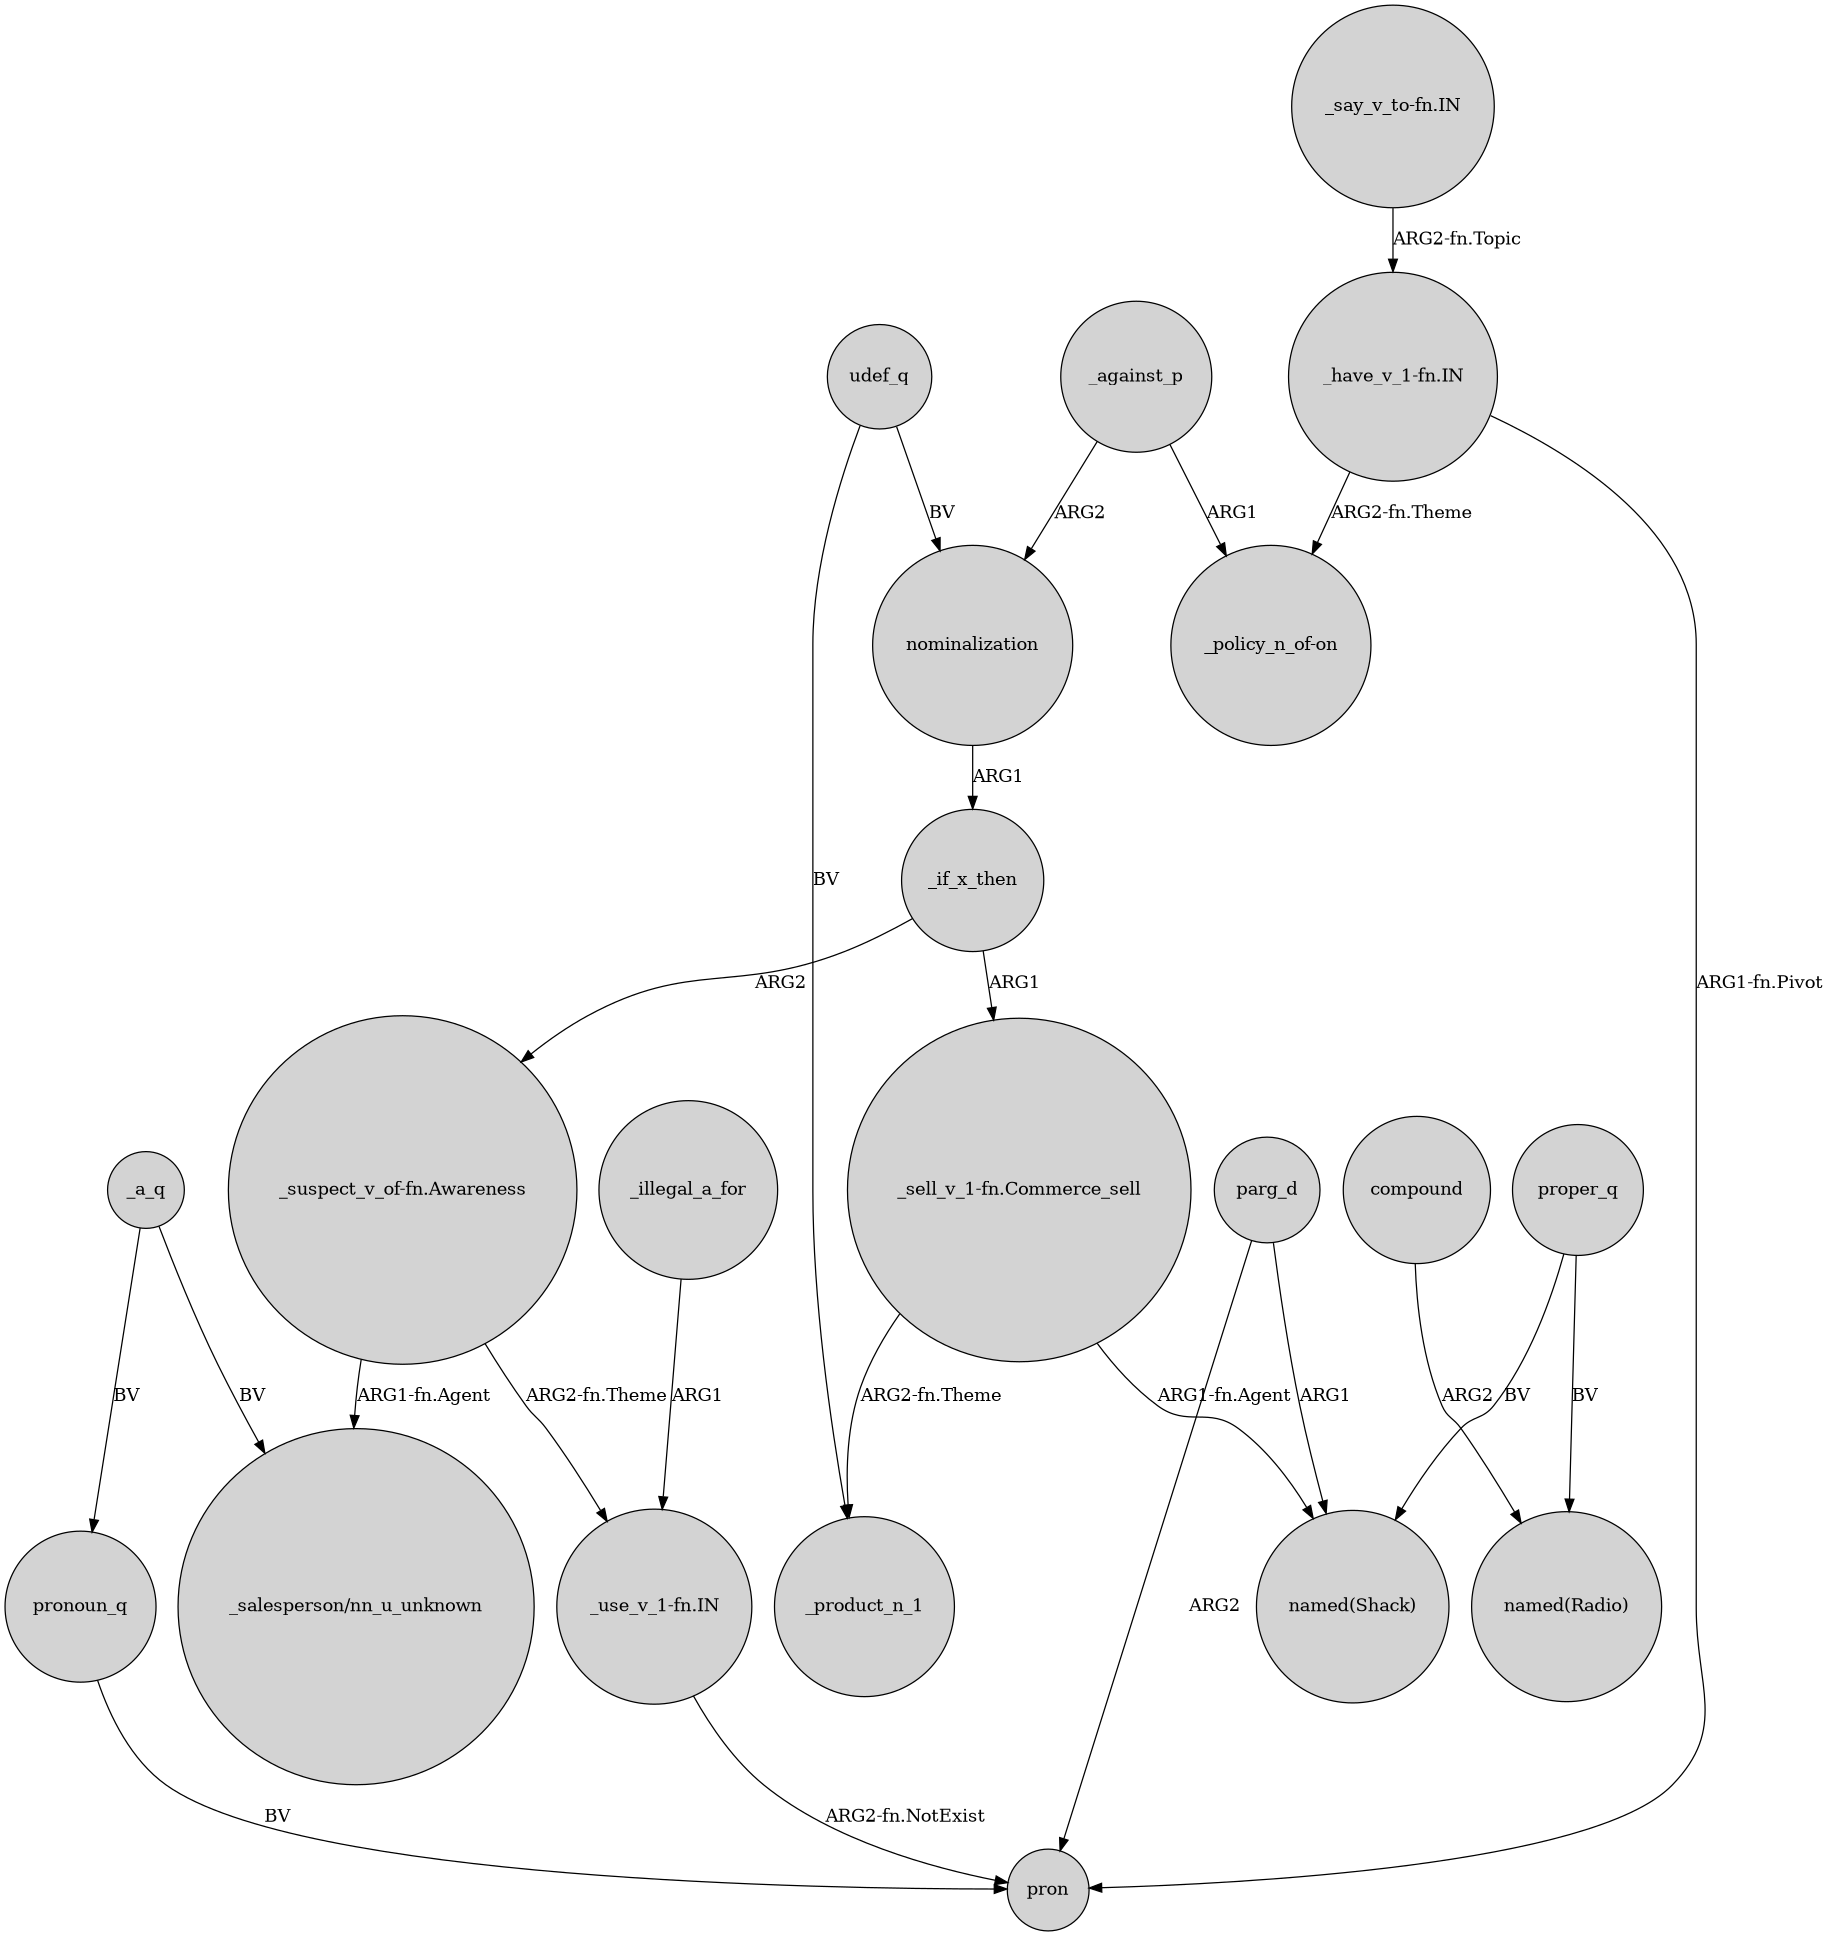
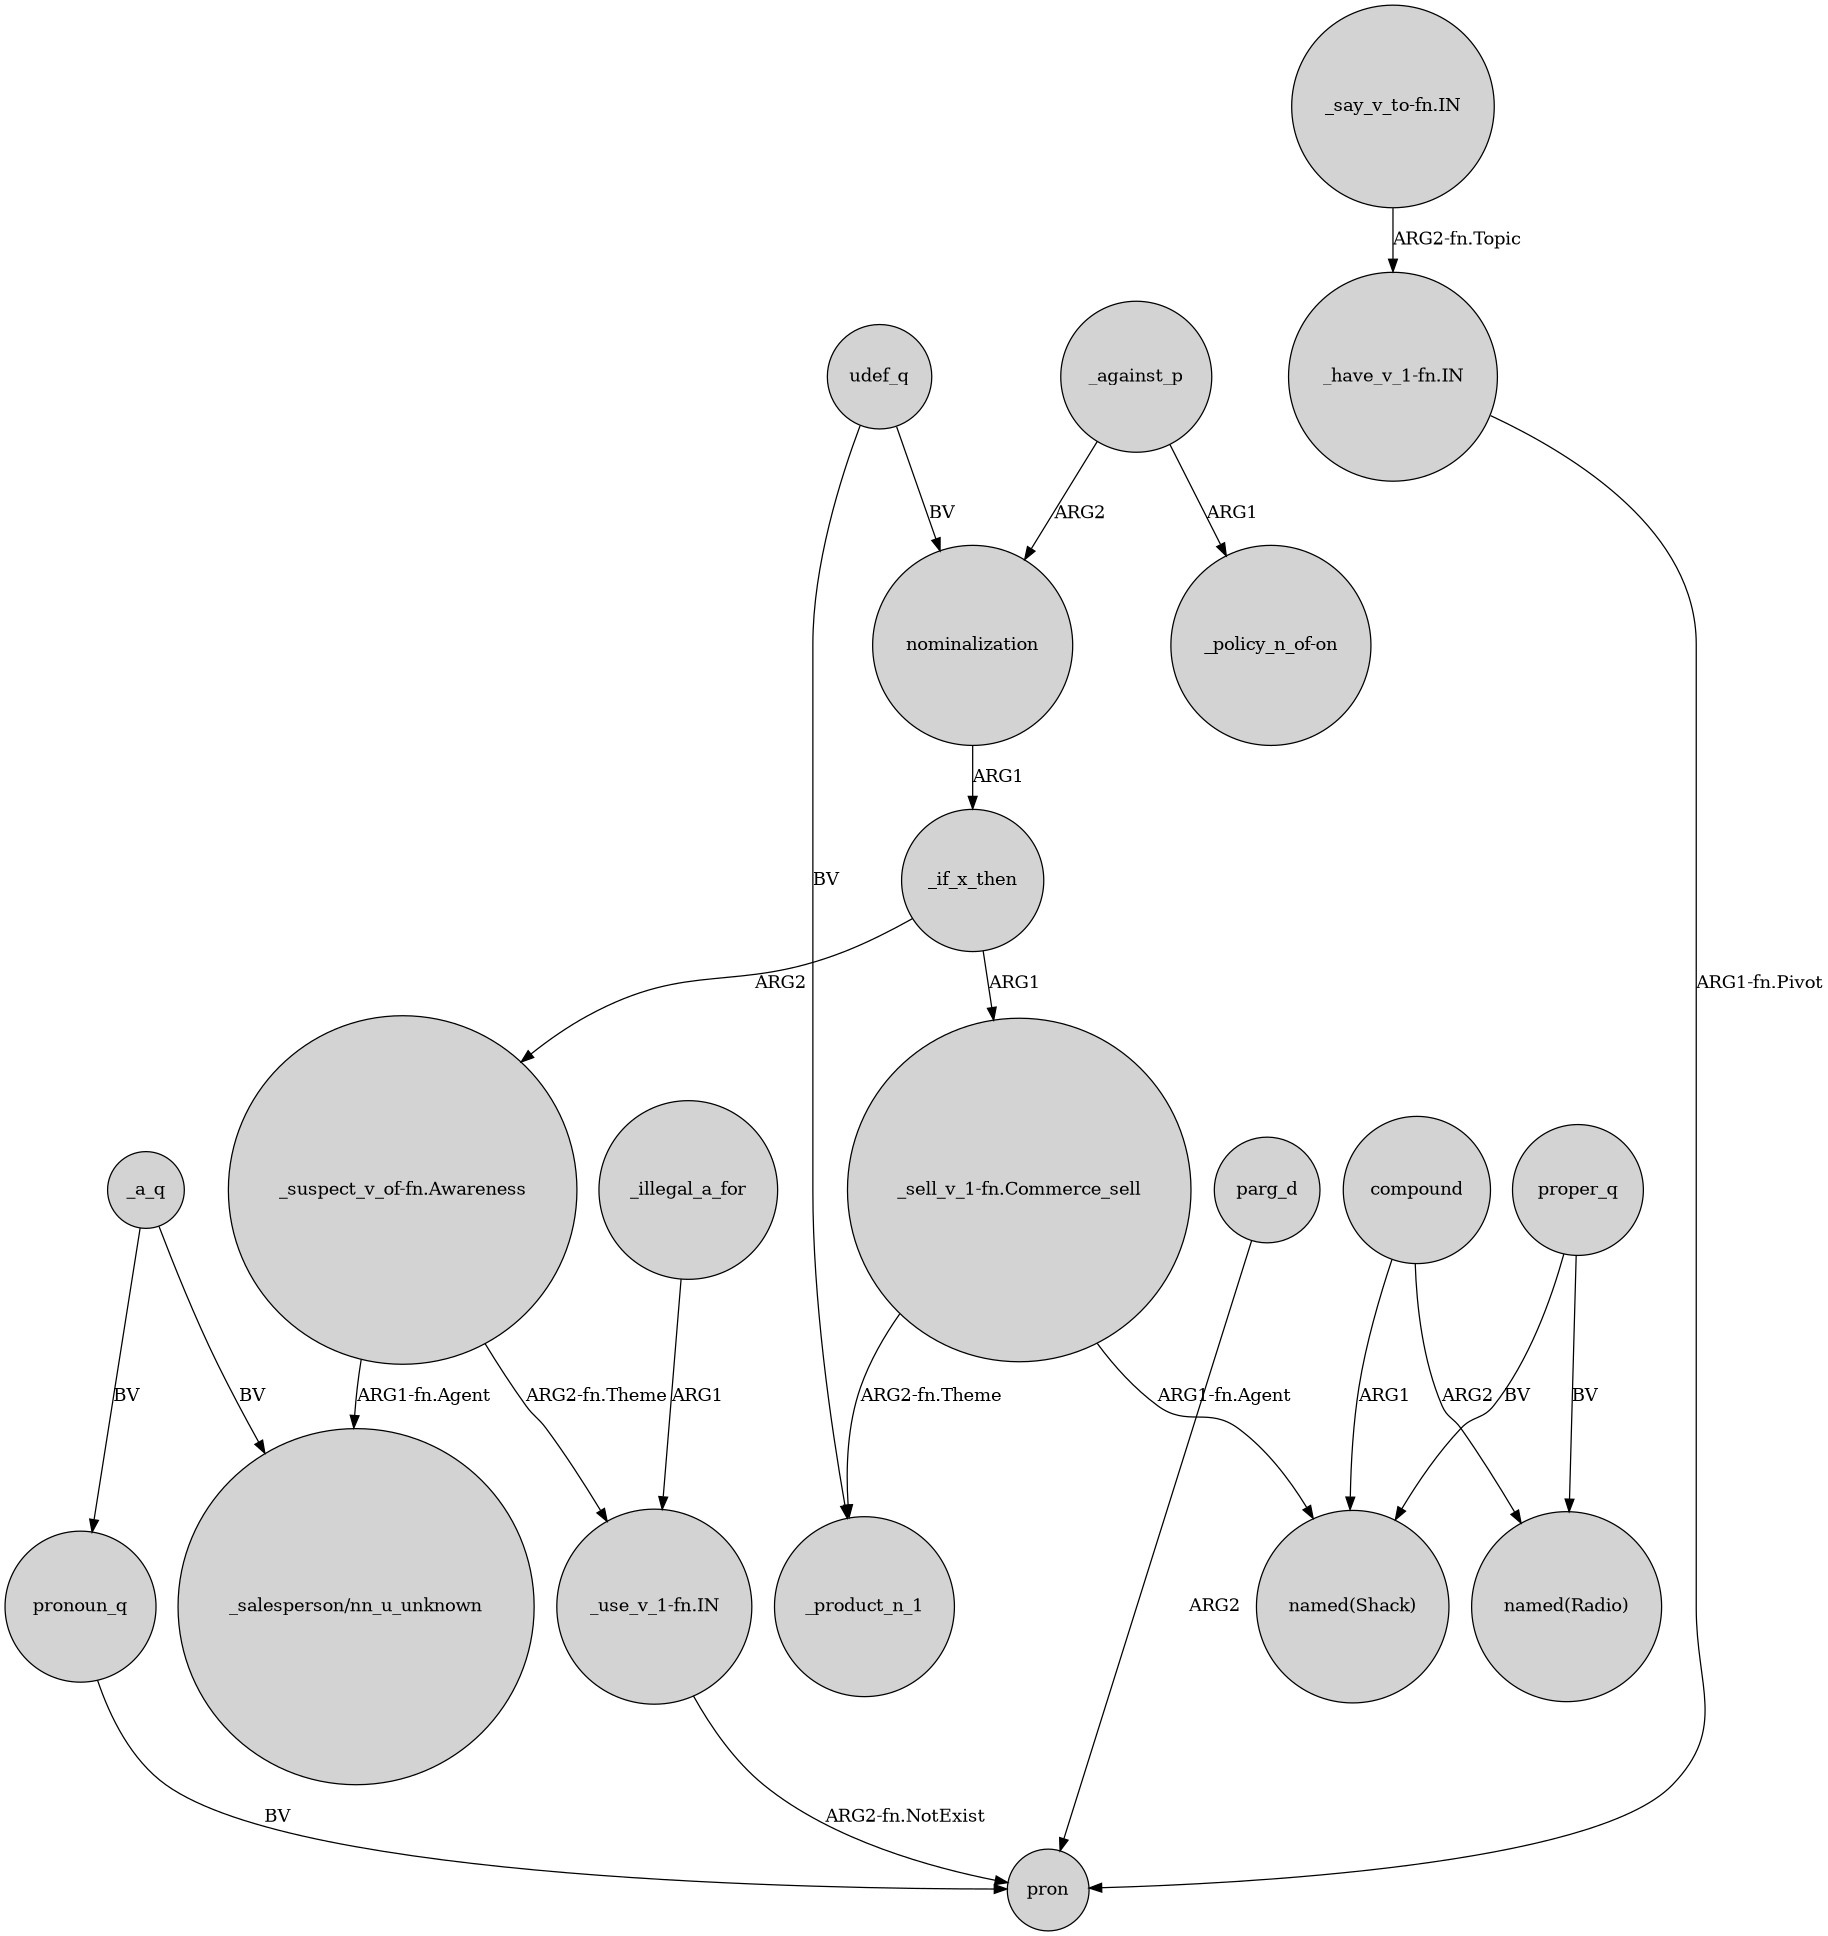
(1334, 507) -> none
(1293, 1373) -> (1361, 1376)
